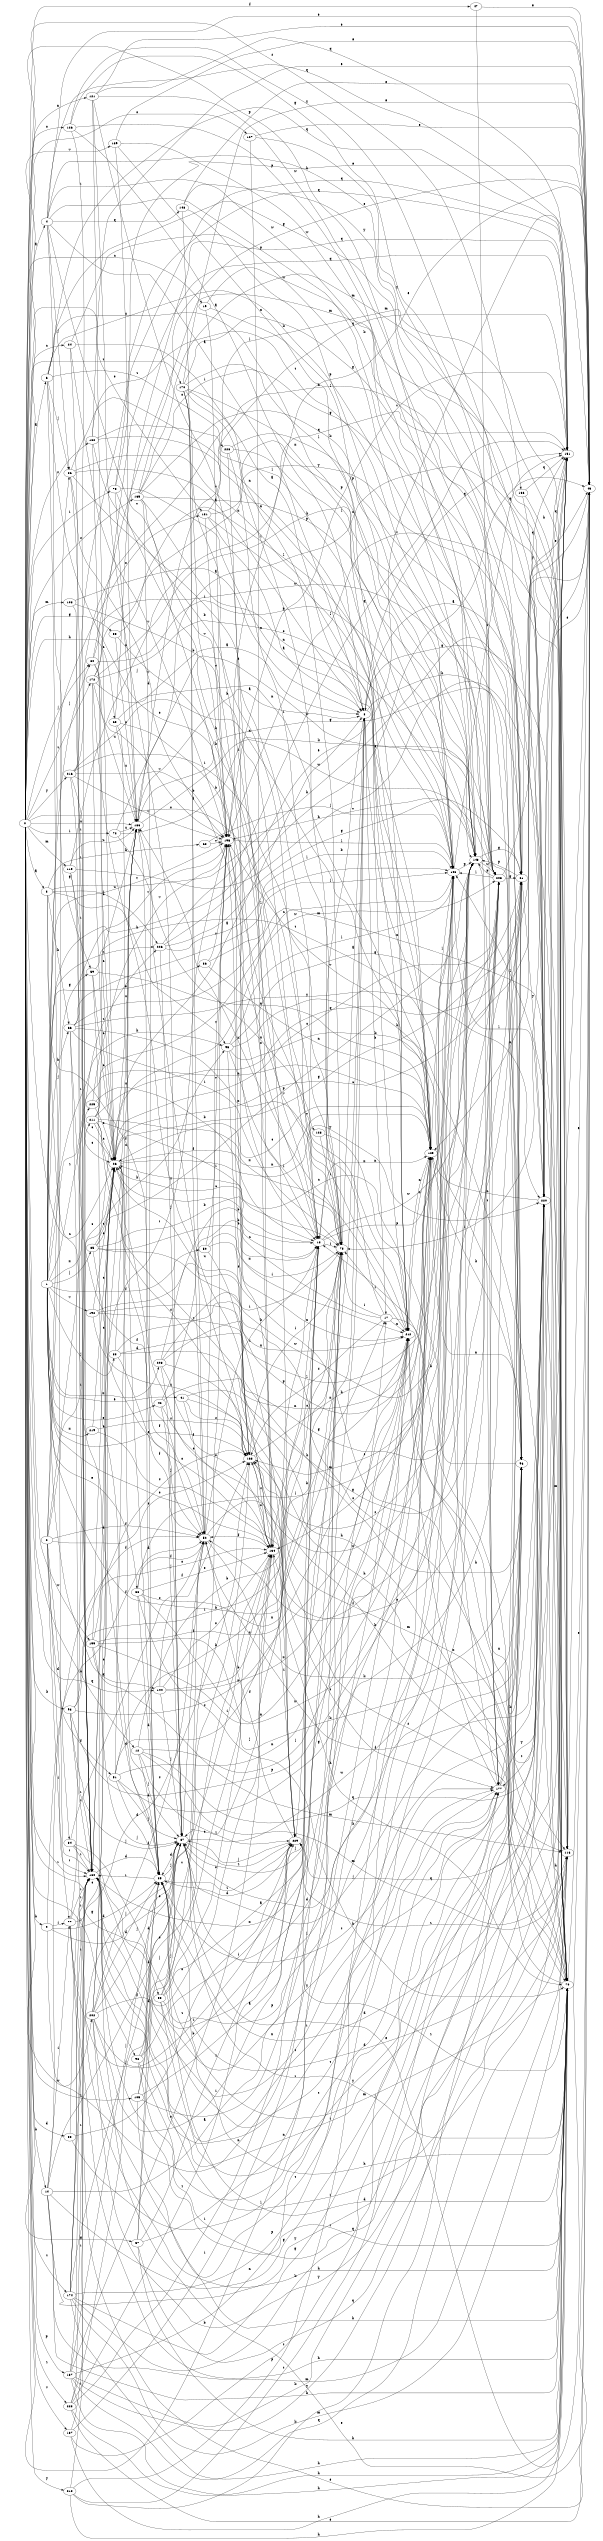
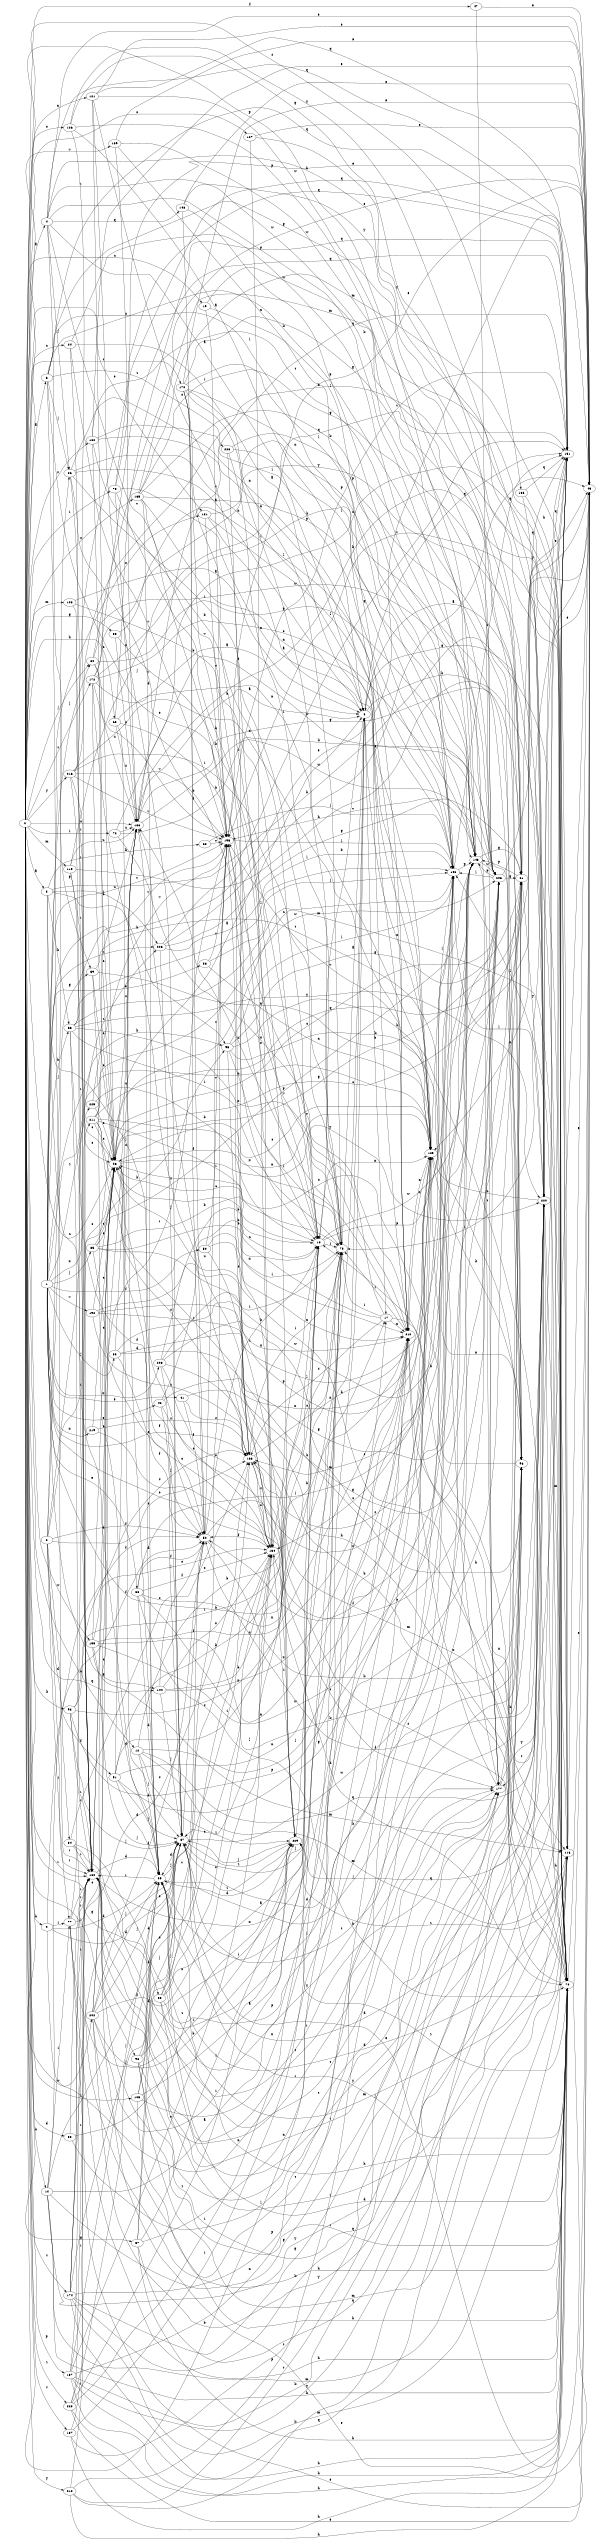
(558, 530) -> (425, 2280)
(319, 1133) -> none
(126, 1139) -> (126, 1139)
(406, 1671) -> (545, 622)
(246, 1700) -> none
